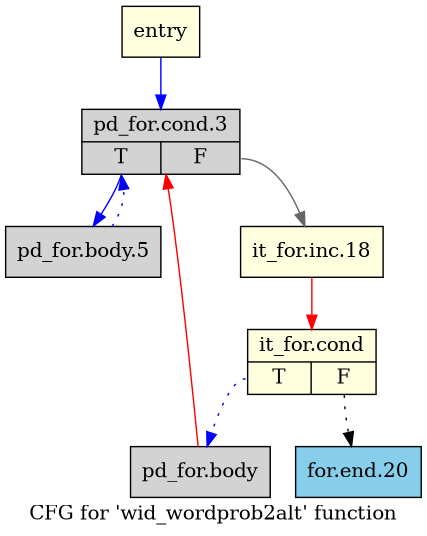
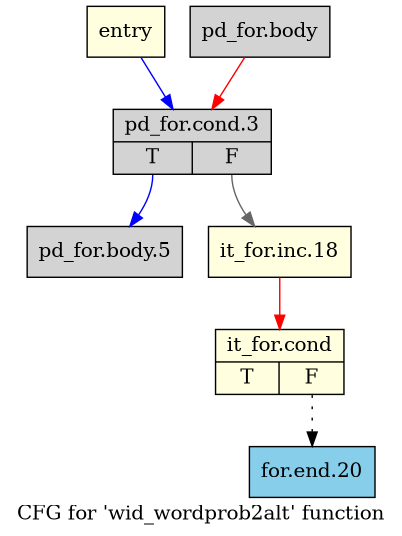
(121, 209) -> none
(224, 402) -> none
